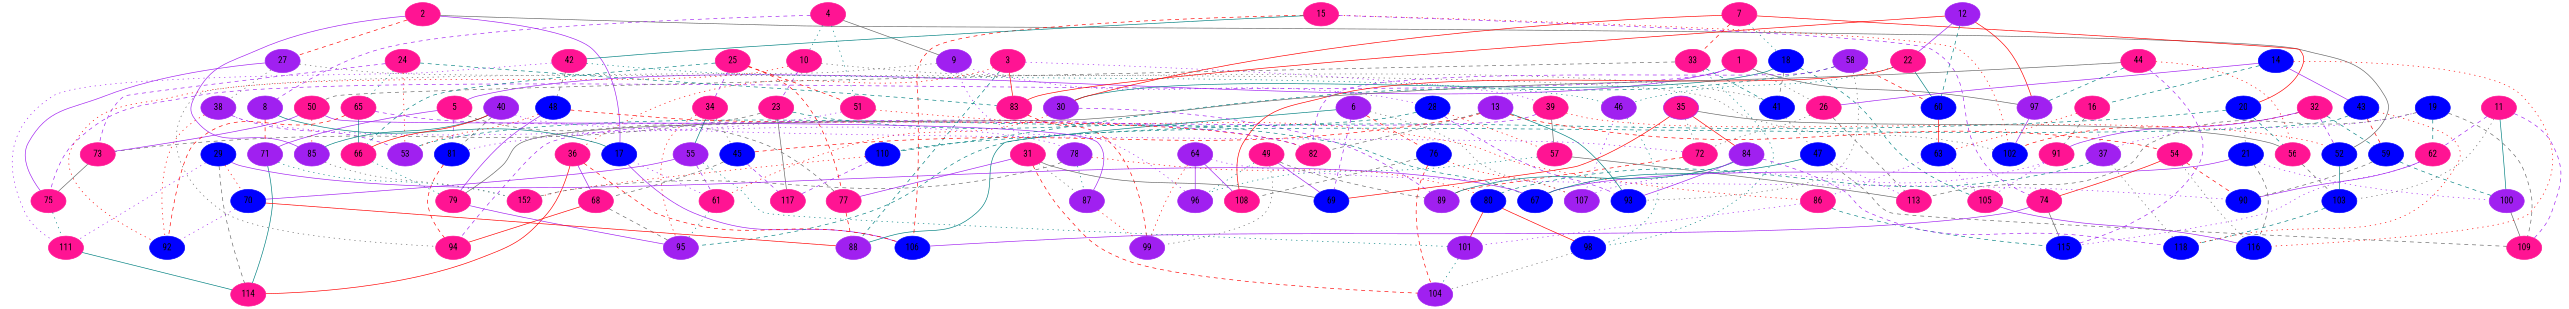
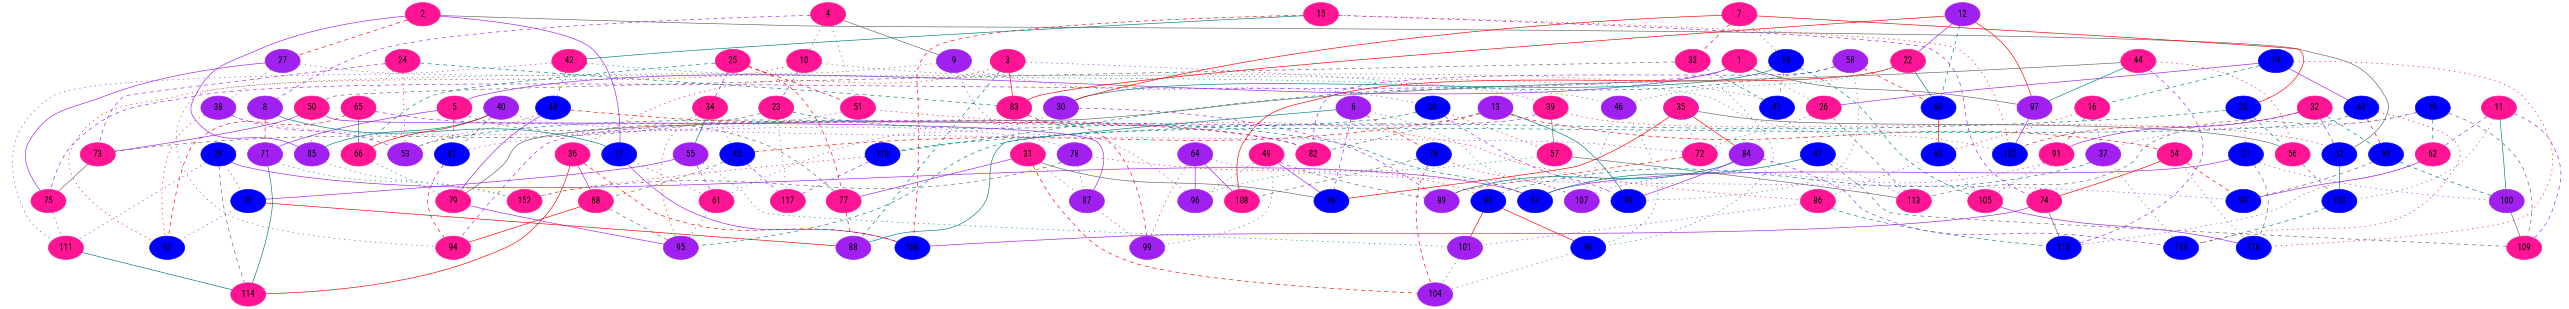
(2086, 84) -> (2086, 84)
(837, 149) -> (837, 149)
(782, 158) -> (782, 158)
